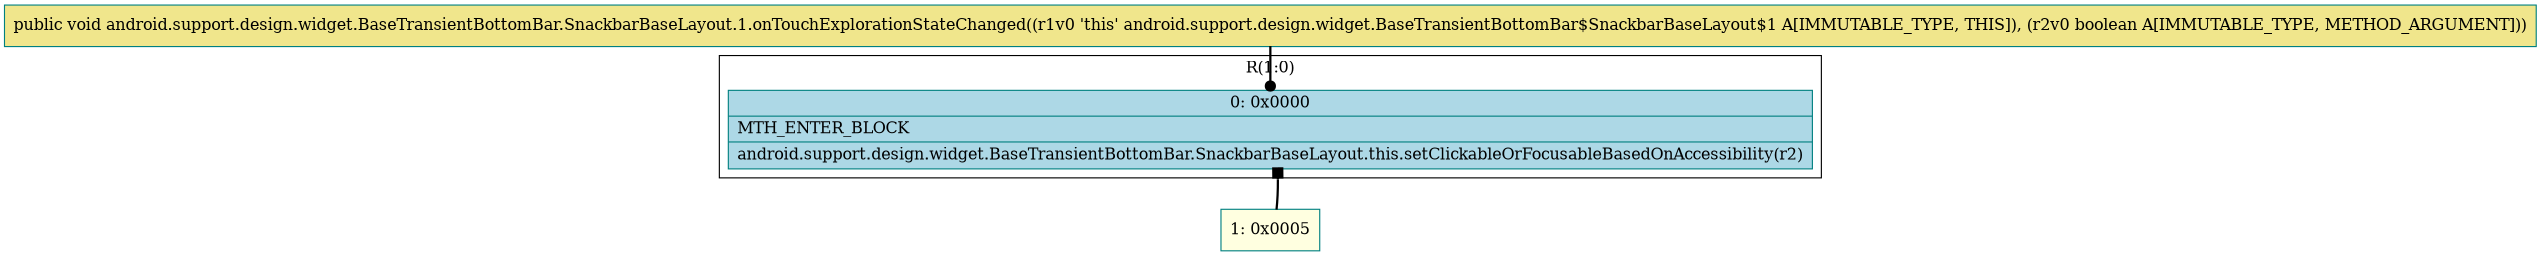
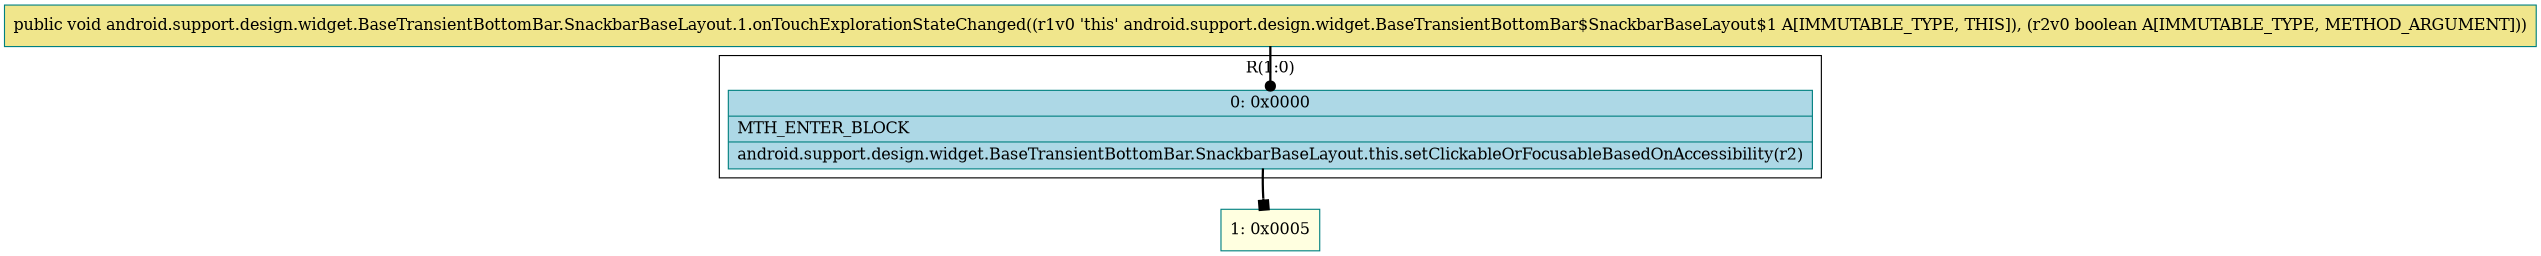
(1278, 195) -> (1263, 185)
